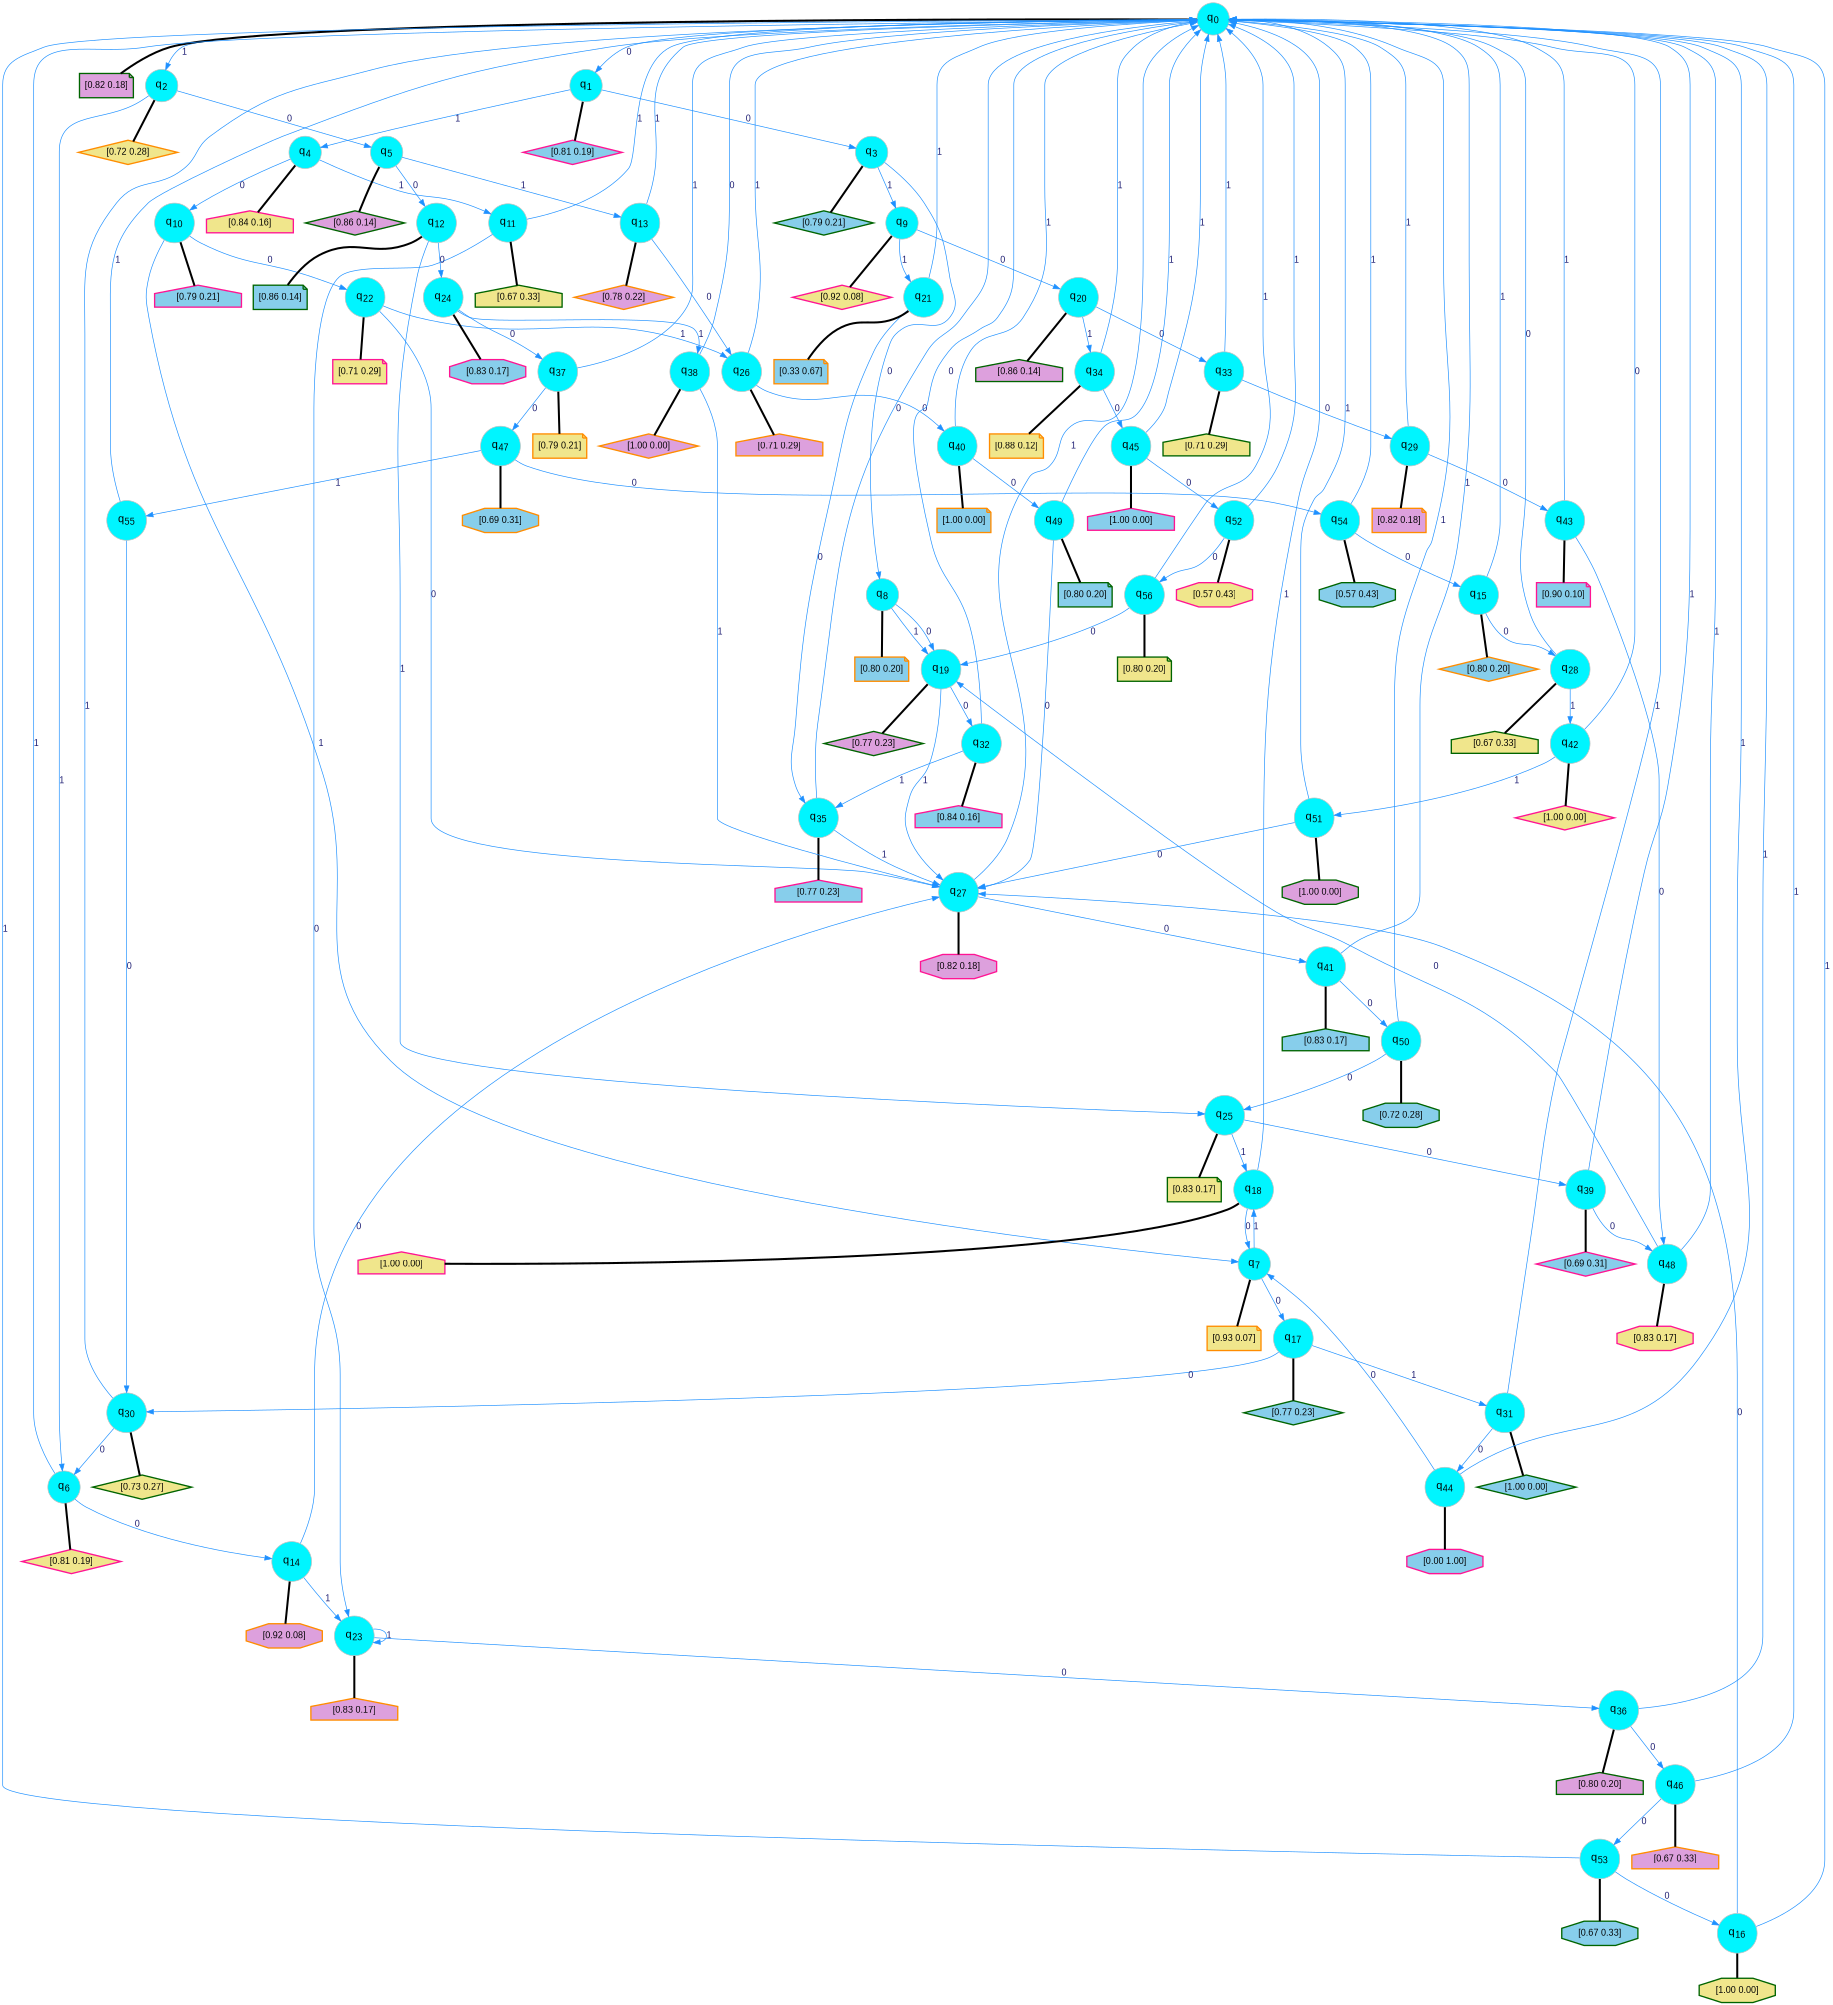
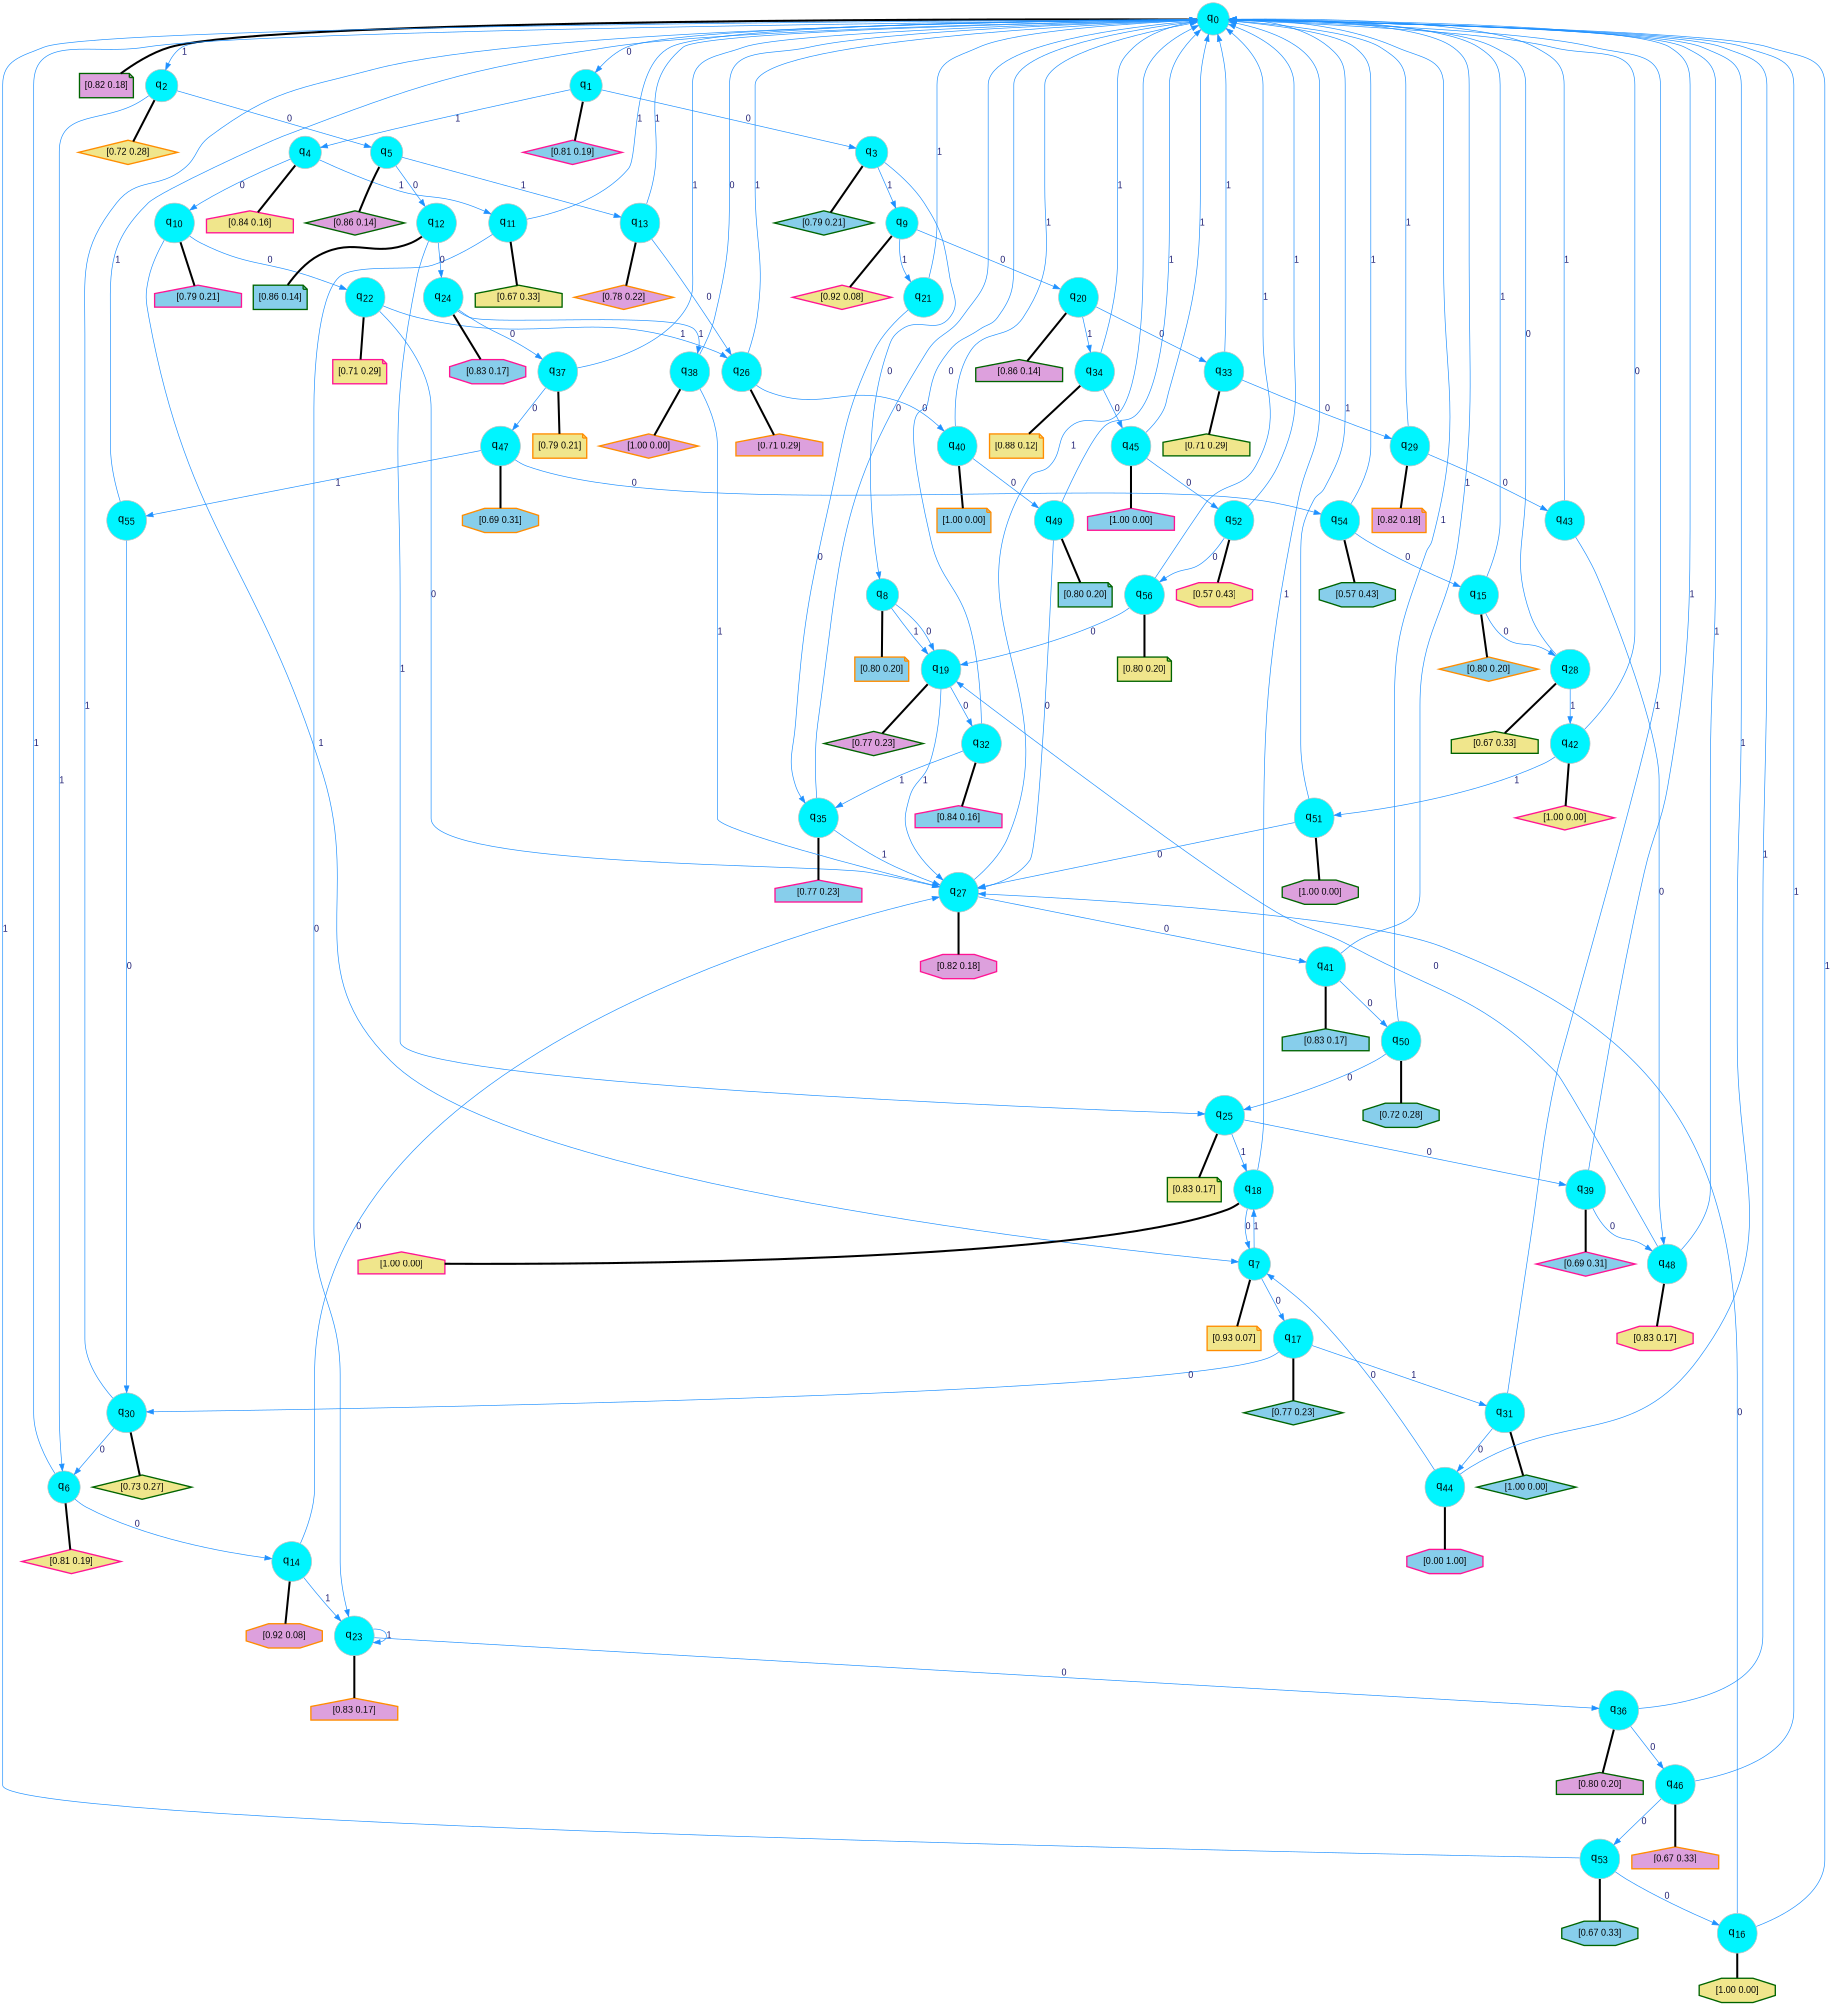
(801, 372) -> none
(1563, 595) -> none
